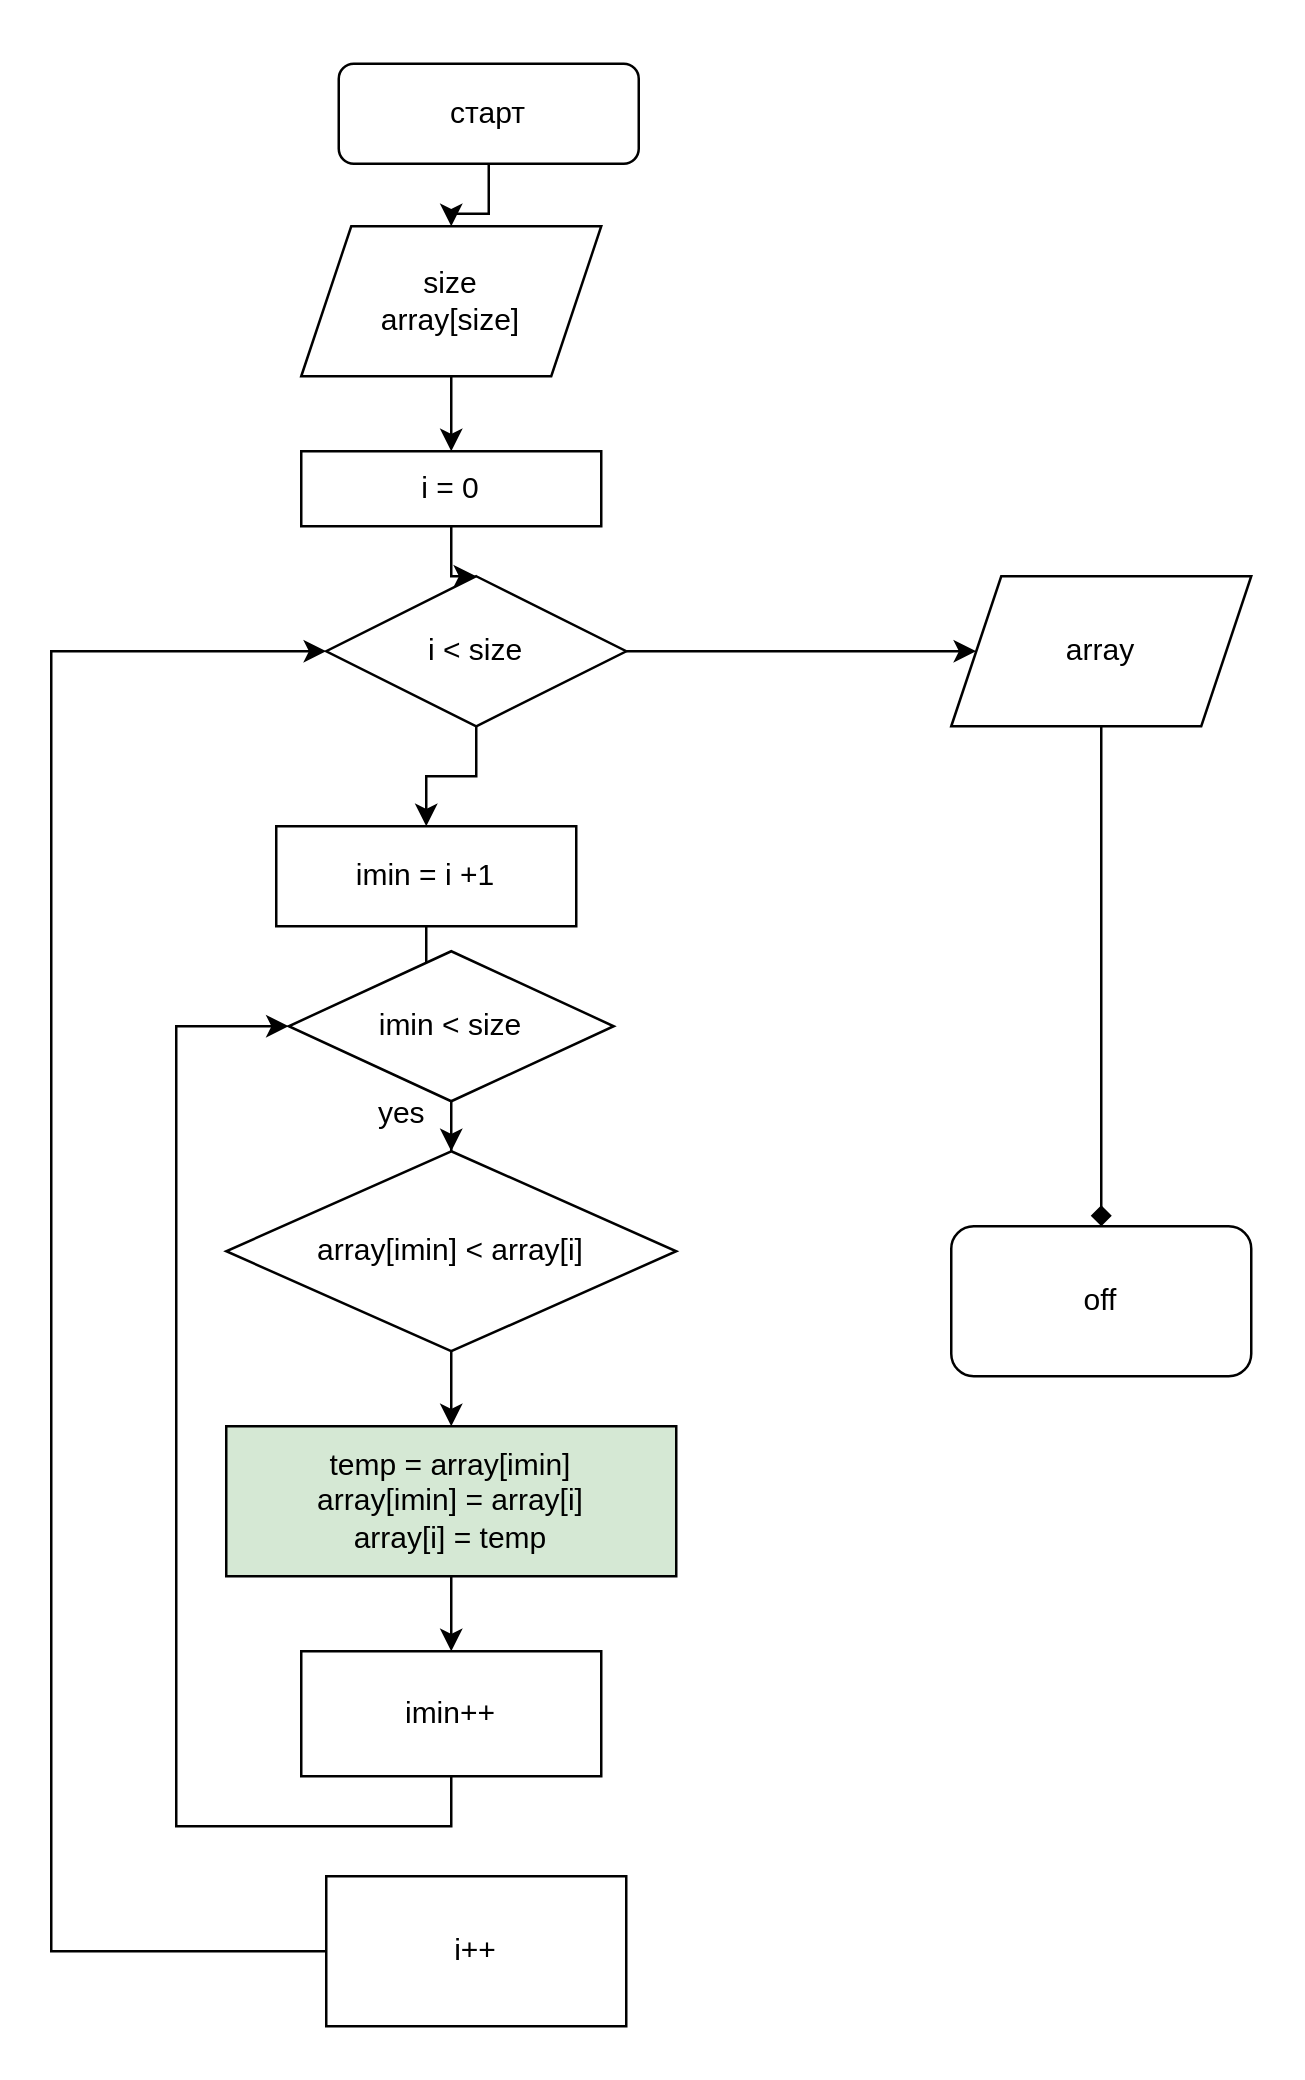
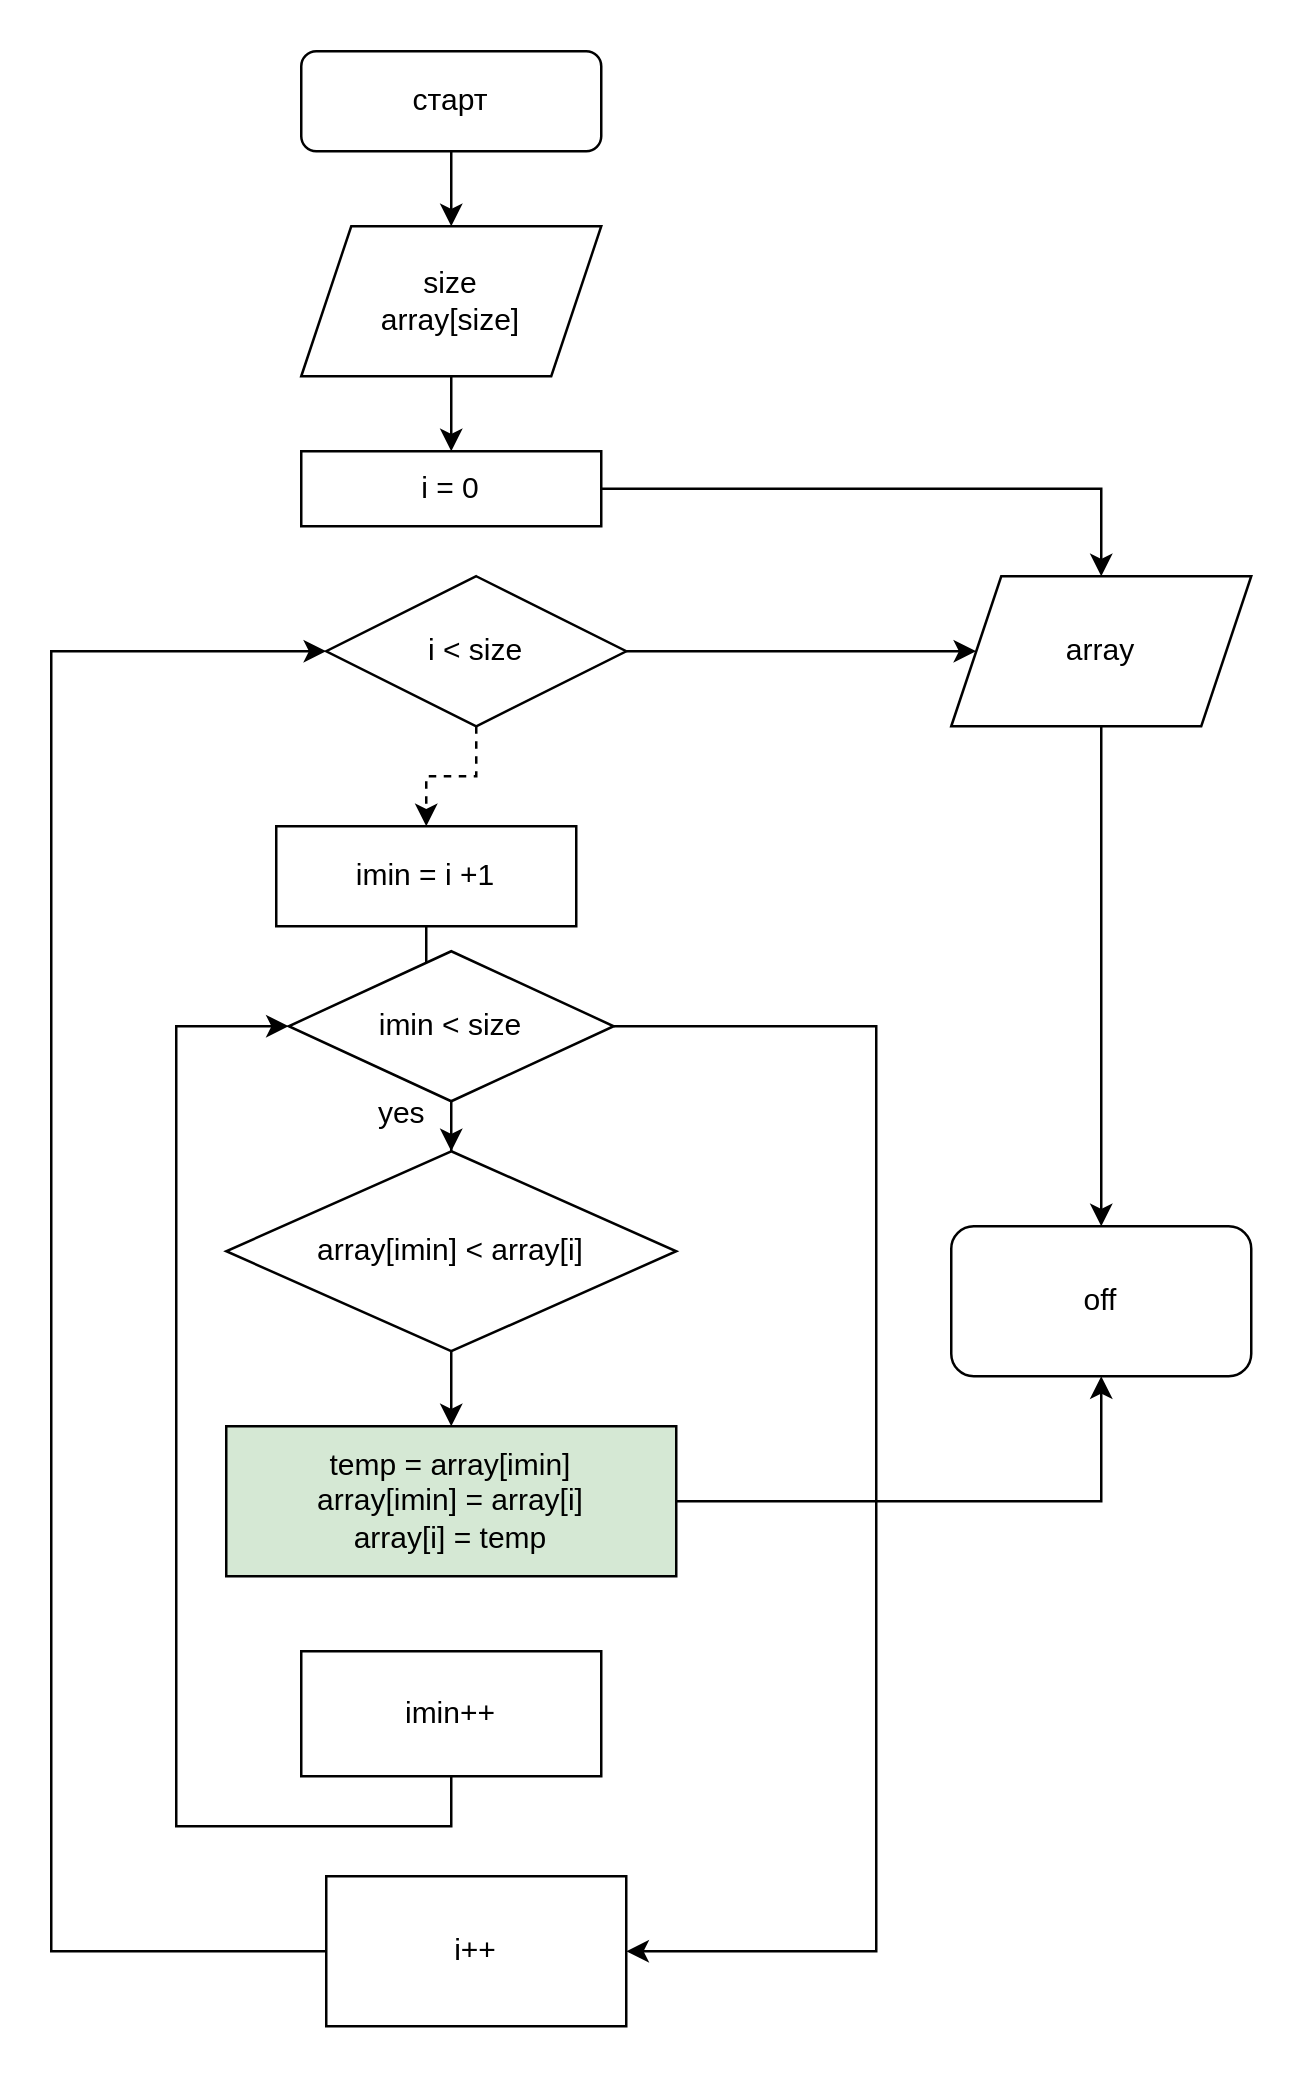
(489, 114) -> (451, 101)
(451, 555) -> (886, 489)
(456, 776) -> (456, 776)
none -> (876, 1130)
(1101, 1206) -> (1101, 1207)
(451, 1622) -> (1045, 1501)
